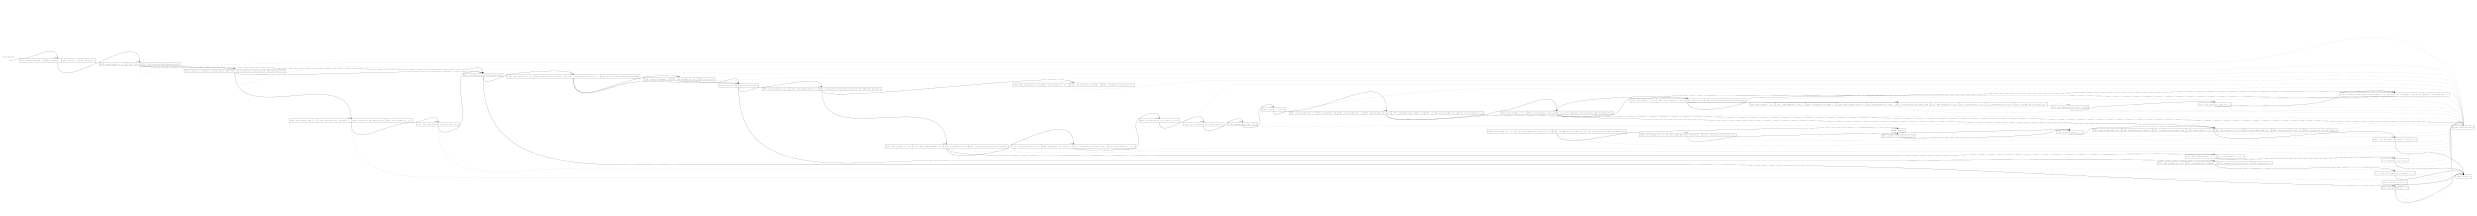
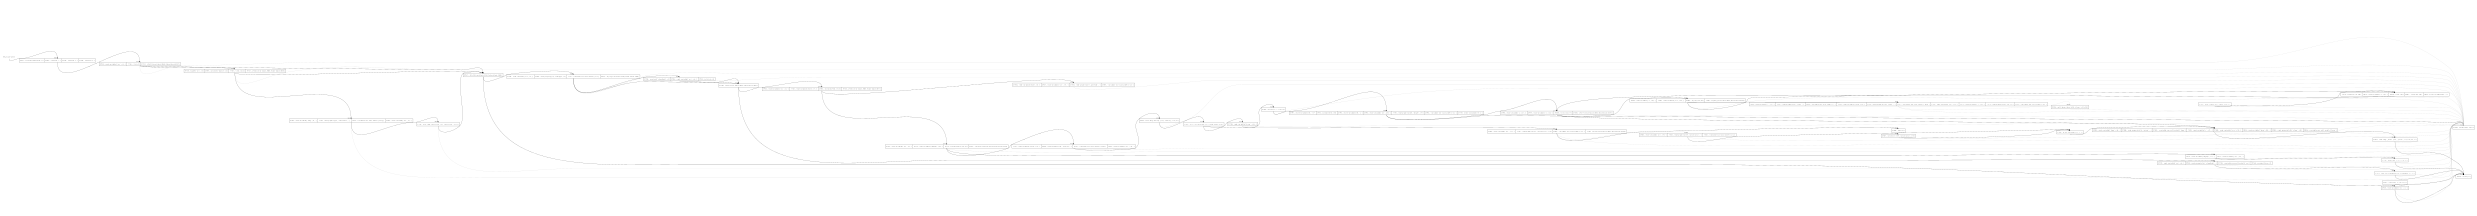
(2141, 104) -> none
none -> (1380, 128)
